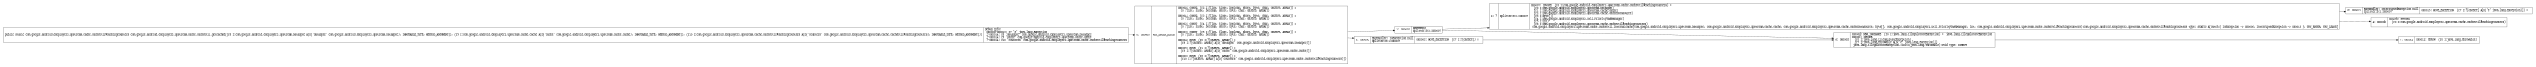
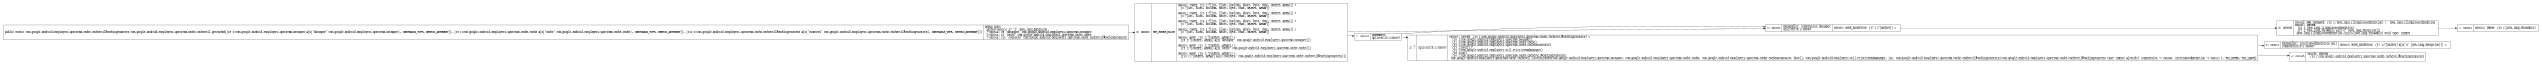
(2378, 12) -> (2298, 46)
(1637, 34) -> (1582, 27)
(1393, 39) -> (1807, 27)
